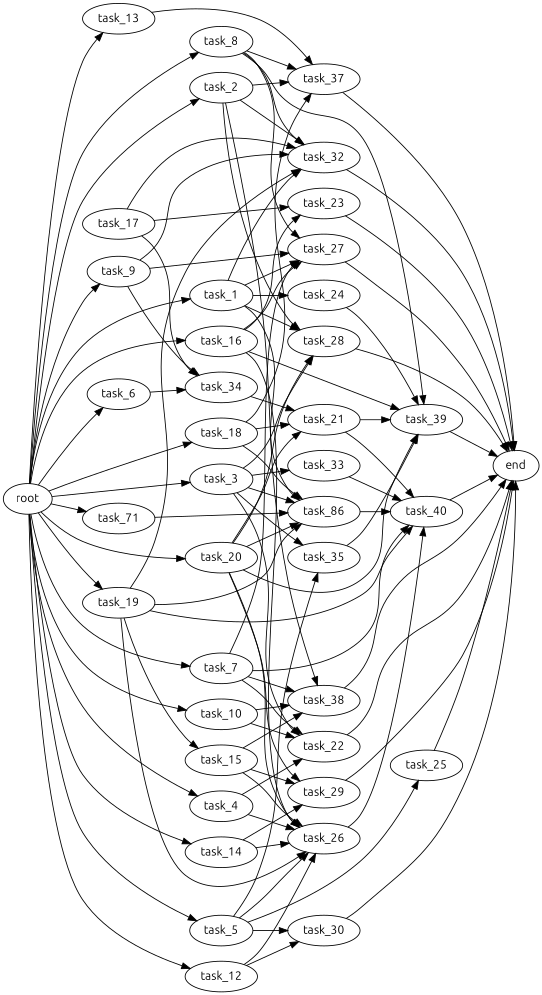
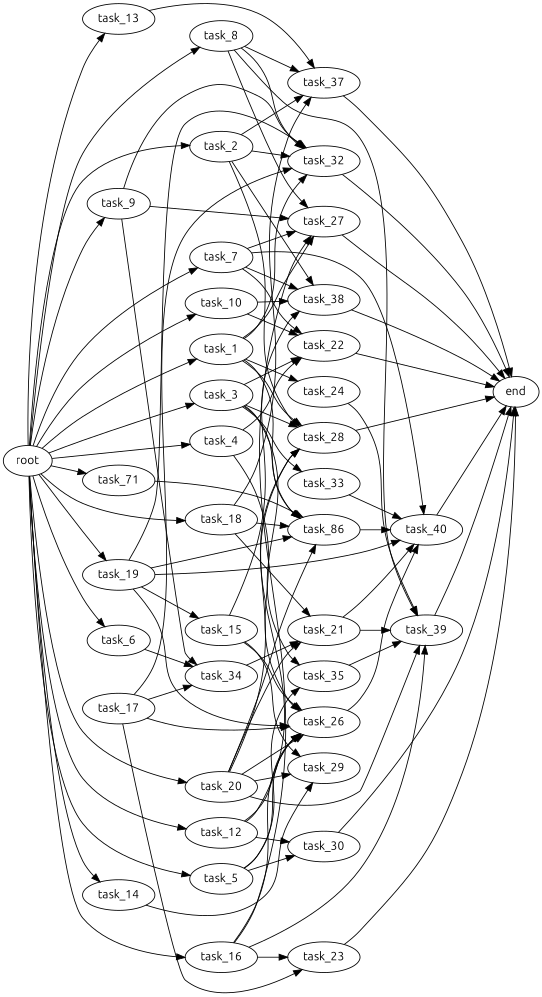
none -> (273, 640)
(463, 655) -> none
(426, 765) -> none
(273, 845) -> (213, 730)
